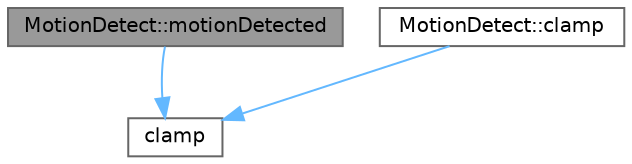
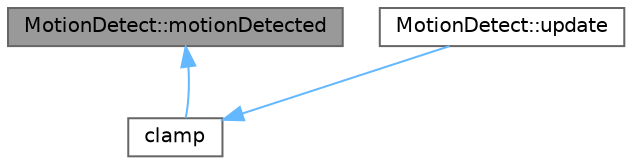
(502, 27) -> (502, 27)
(162, 72) -> (189, 93)
